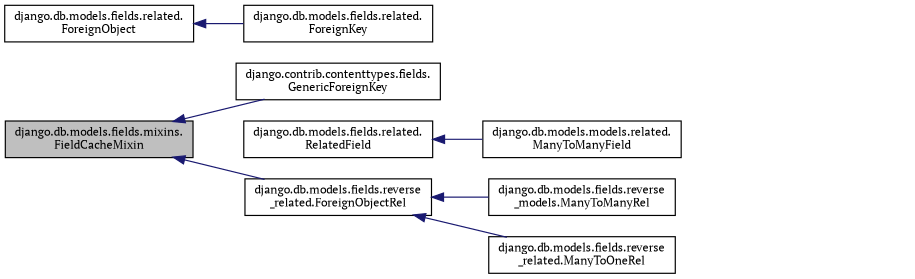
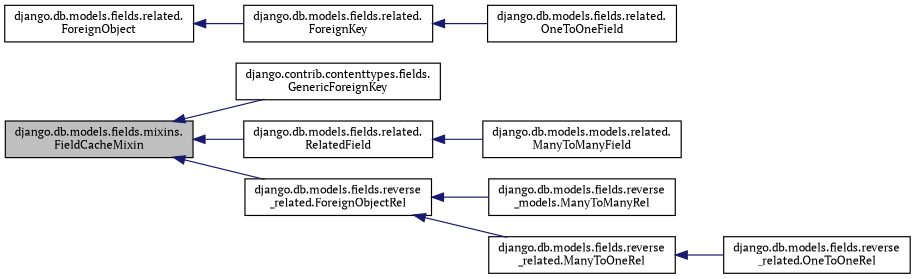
none -> (582, 24)
none -> (225, 139)
none -> (817, 255)
